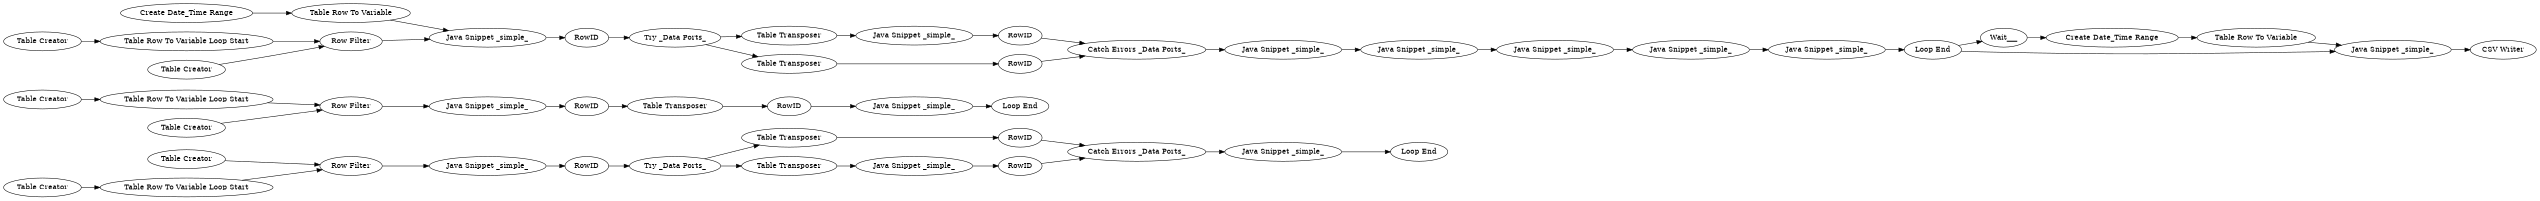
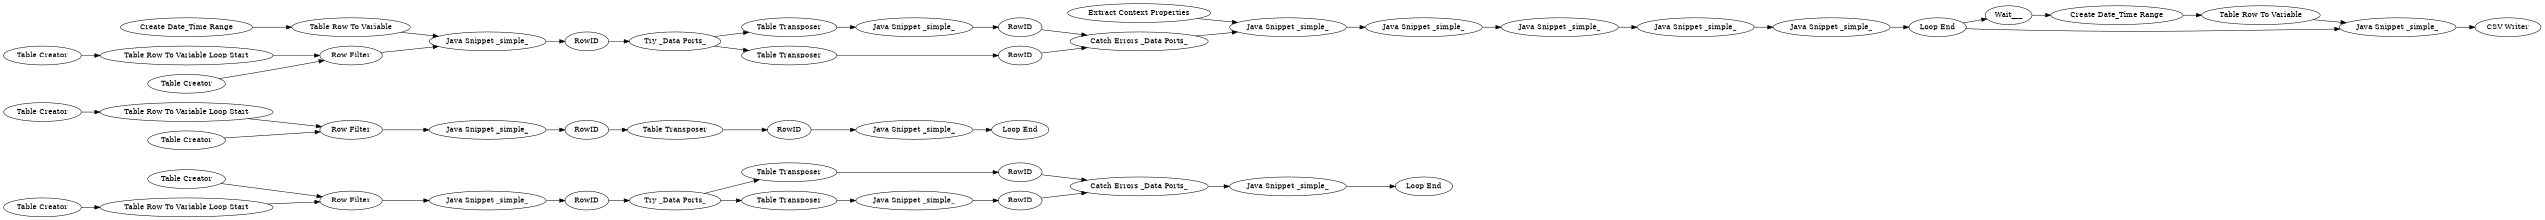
none -> (1139, 13)
